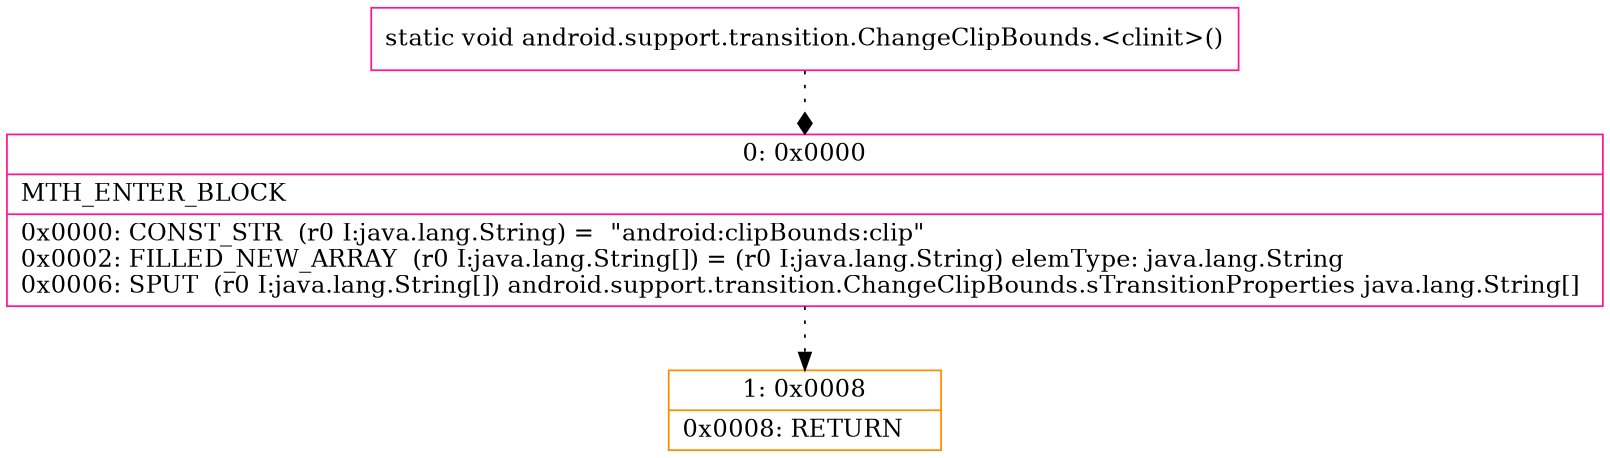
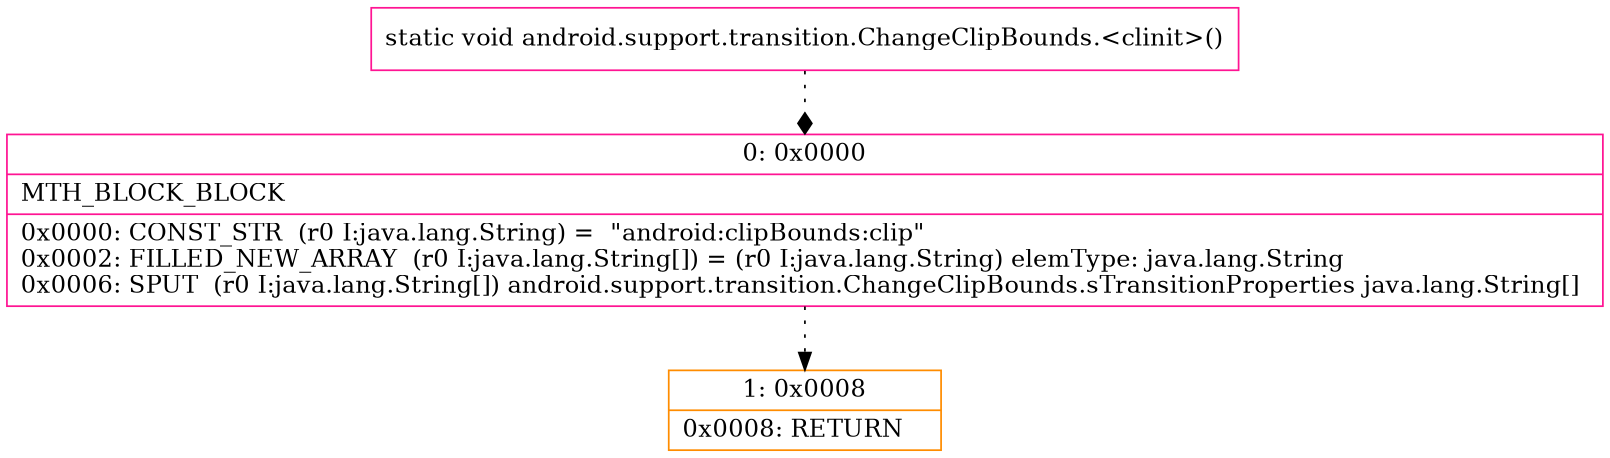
(154, 193) -> (154, 193)
